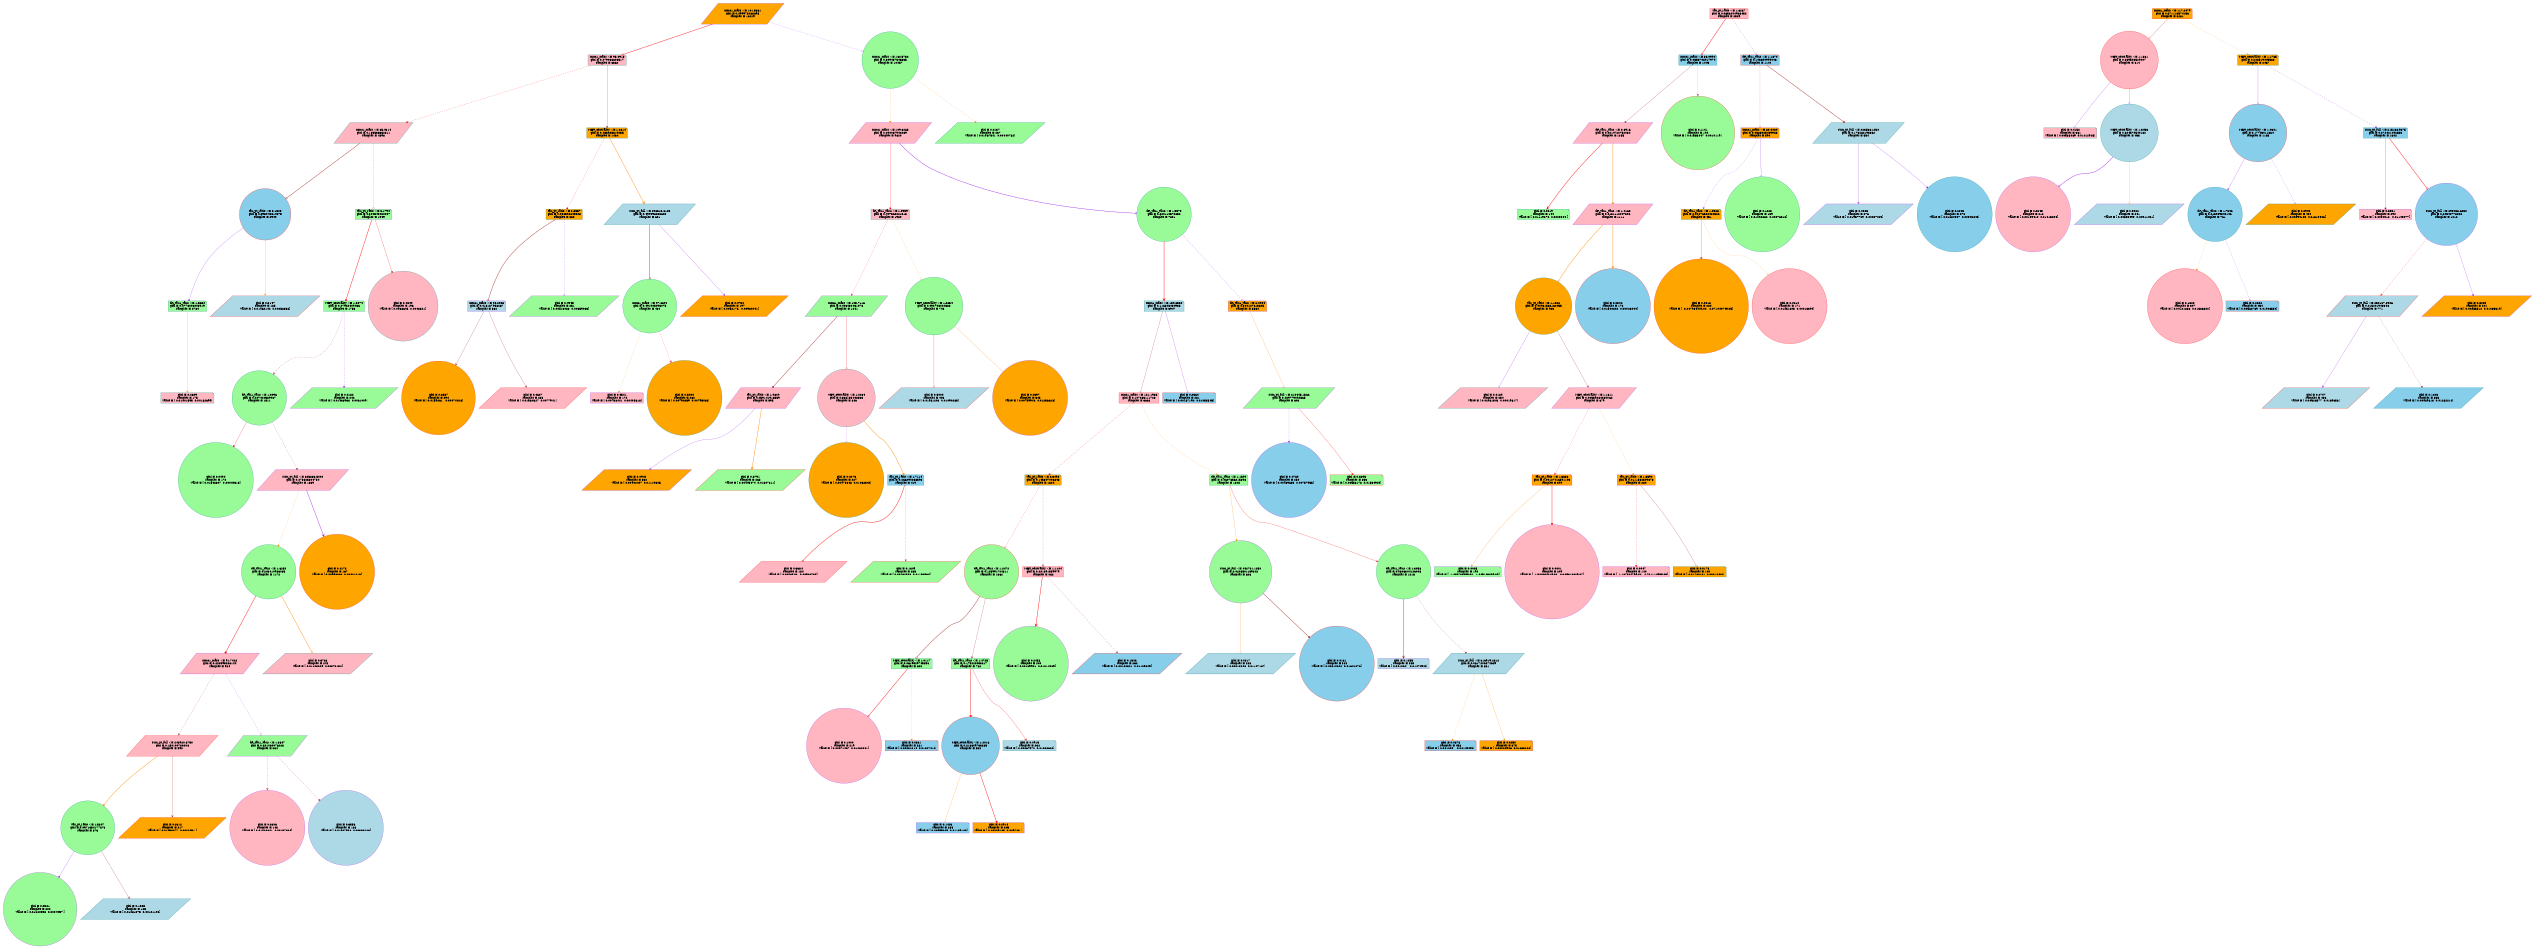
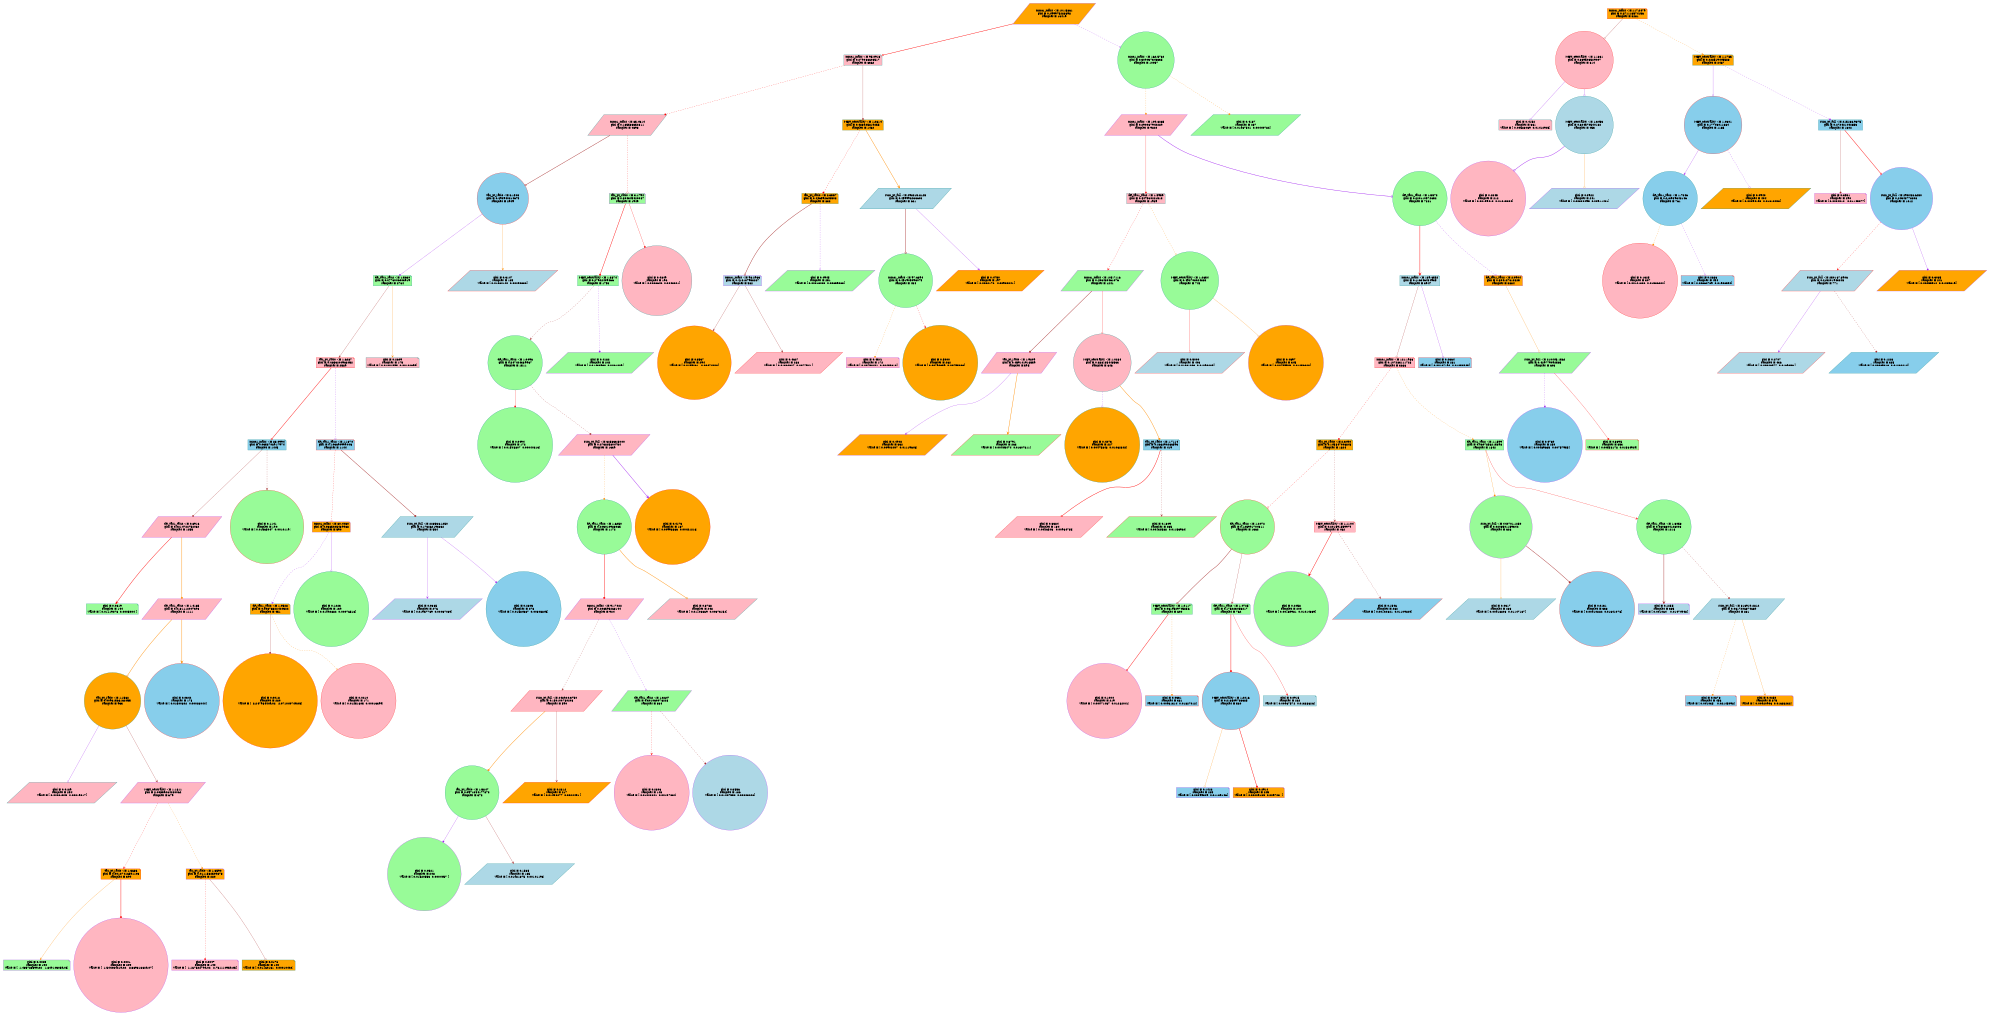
none -> (365, 321)
